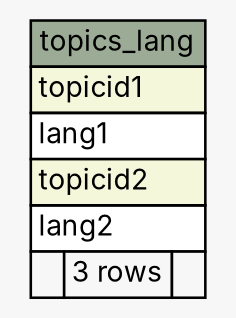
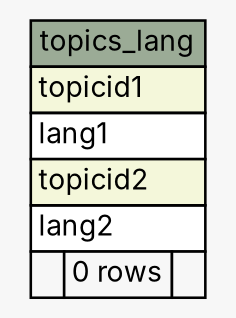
(118, 273) -> (118, 273)
